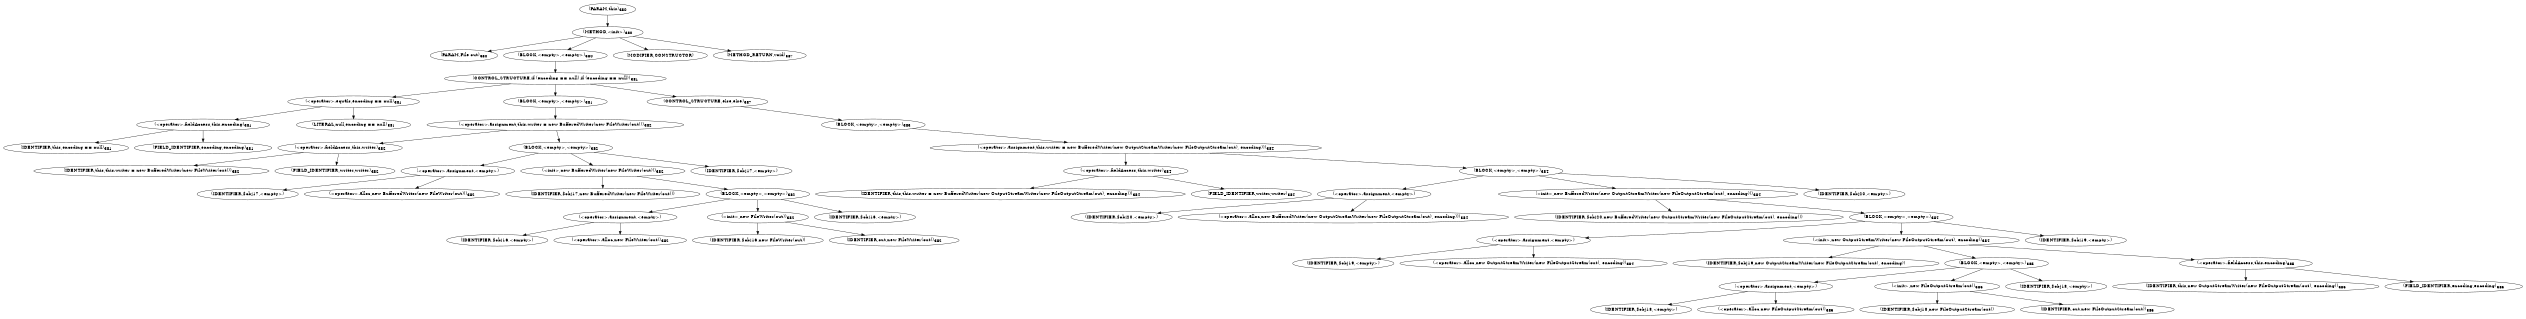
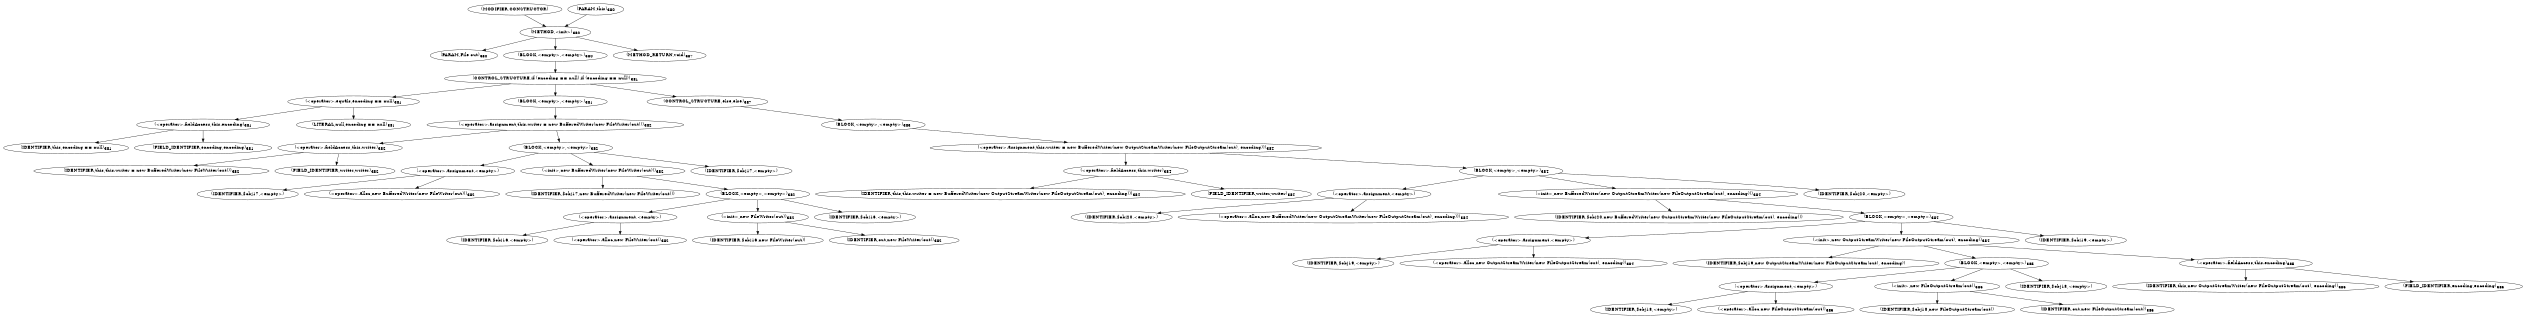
(632, 43) -> (534, 20)
